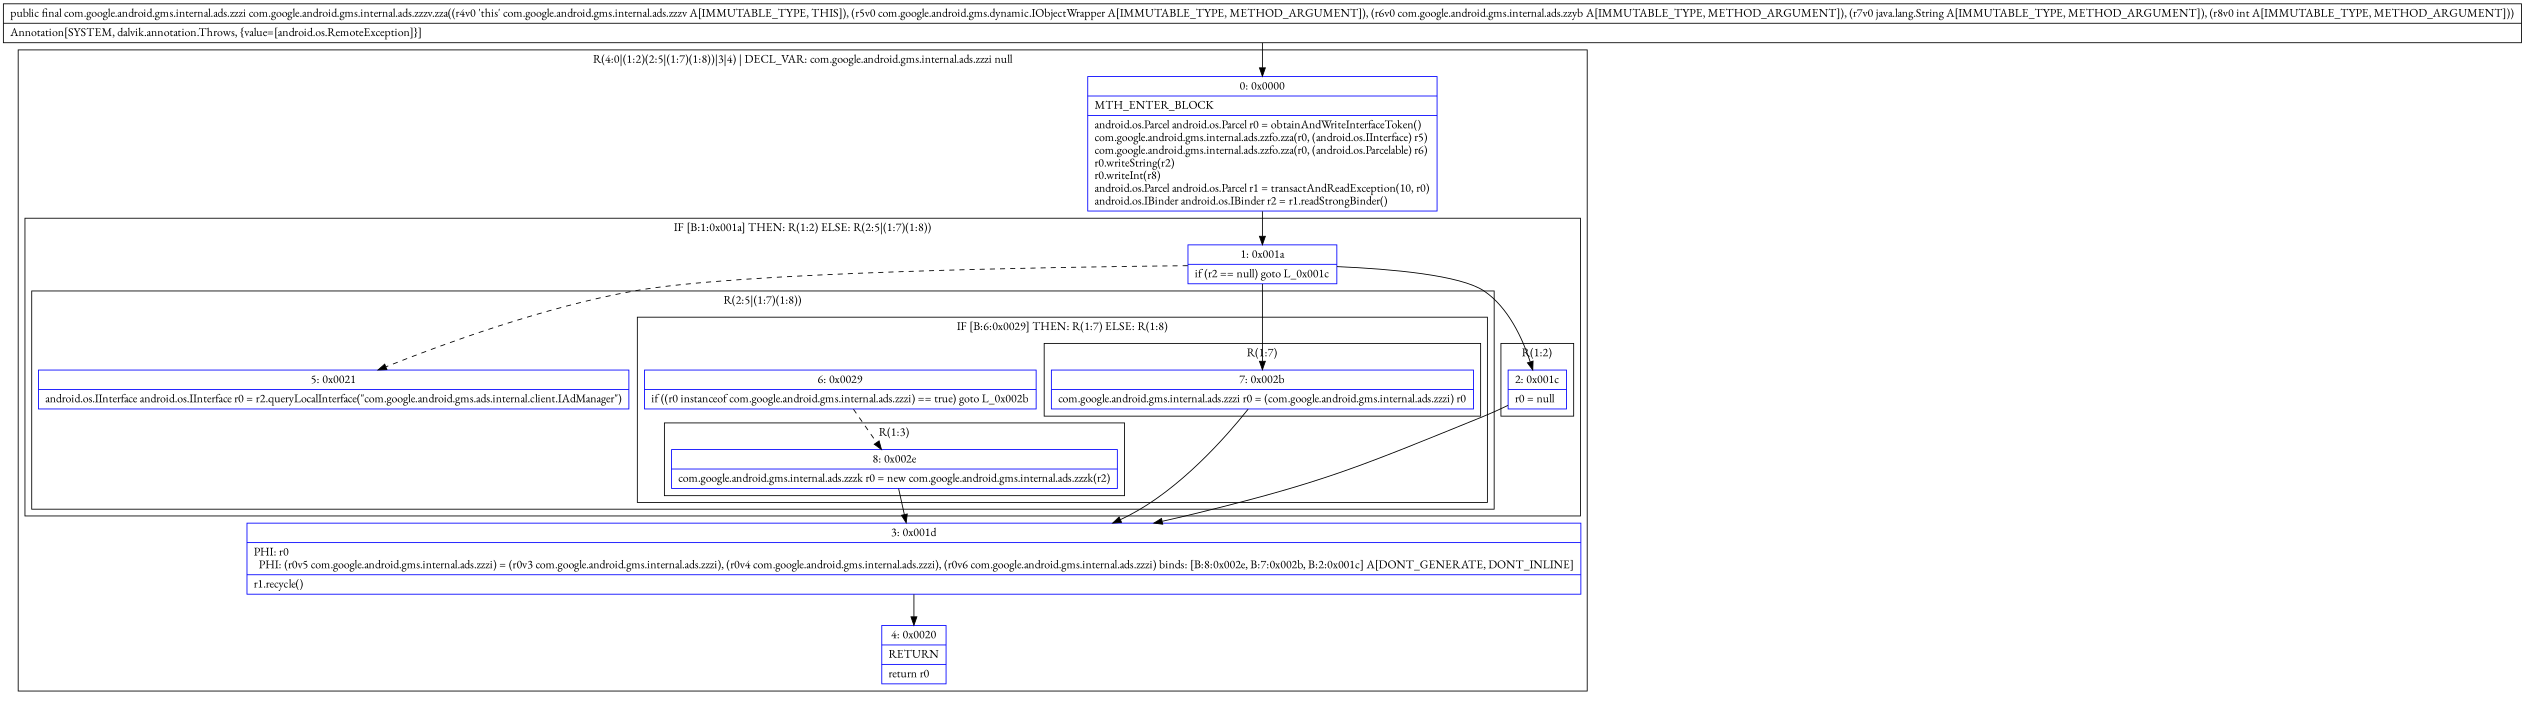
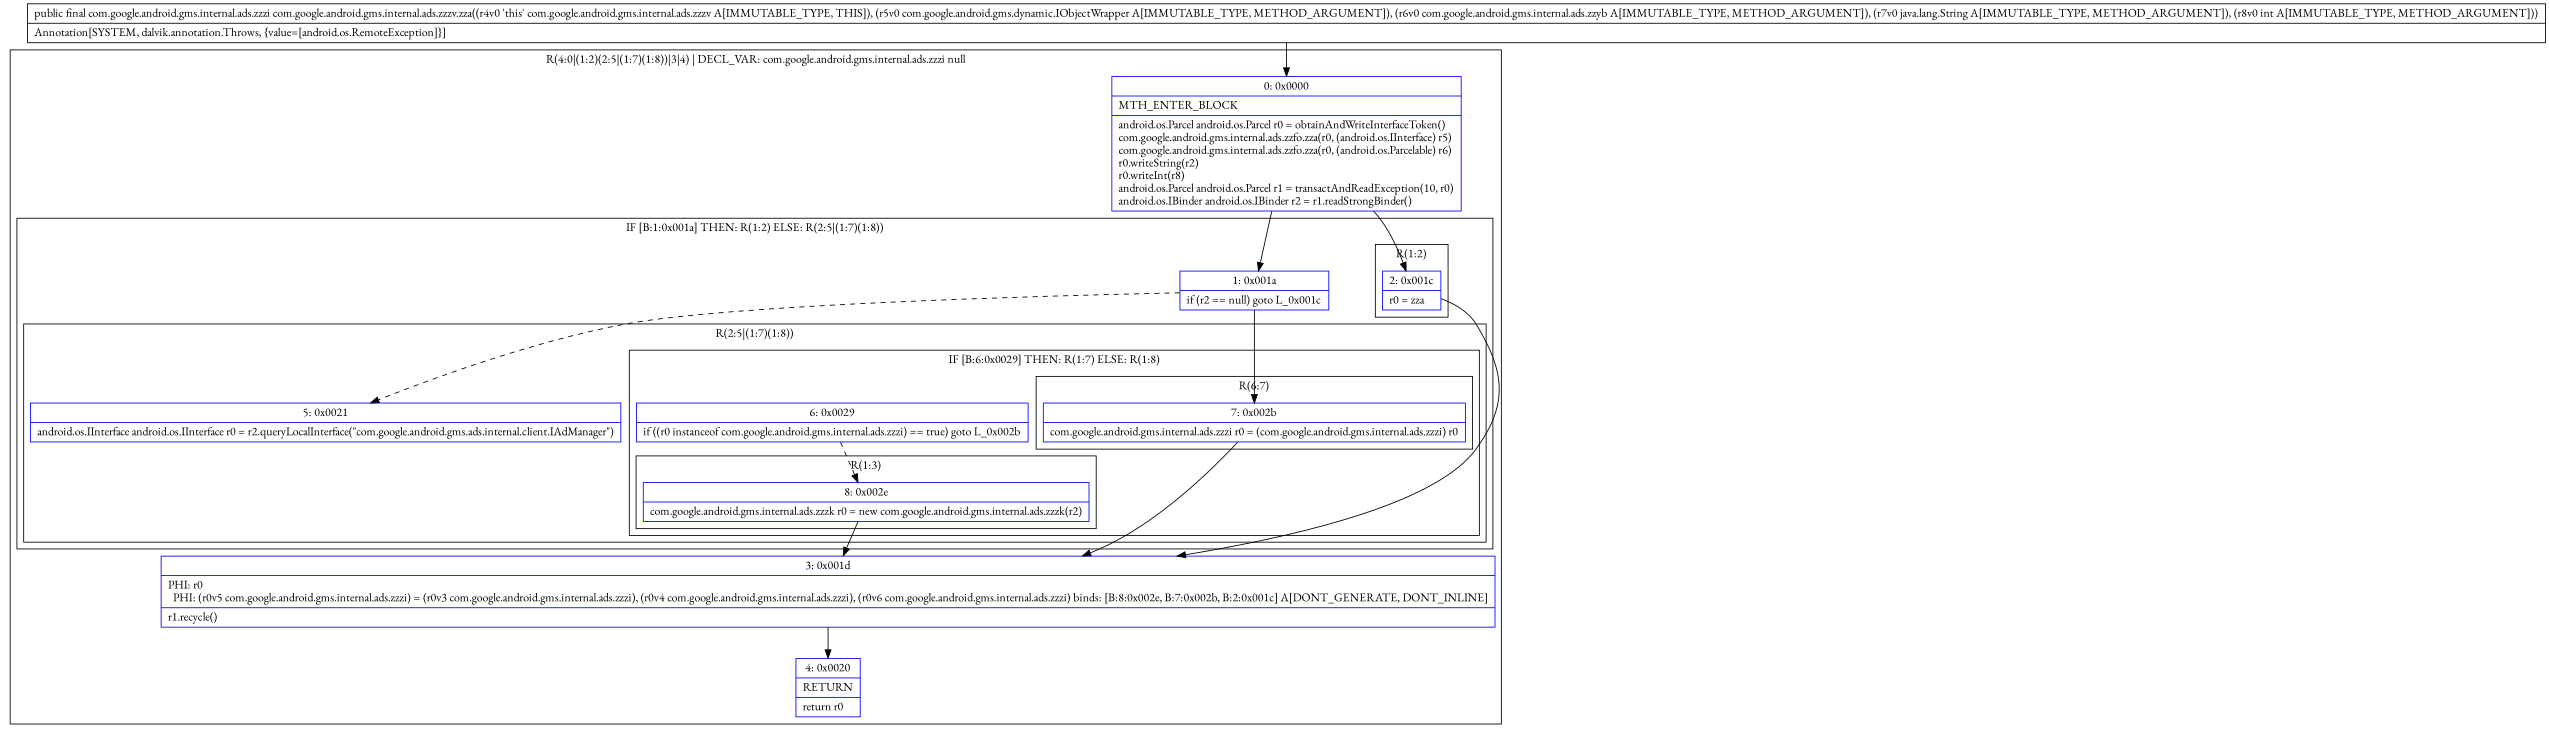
(1454, 280) -> (1391, 236)
(1262, 353) -> (1254, 386)
(1535, 399) -> (1407, 300)
